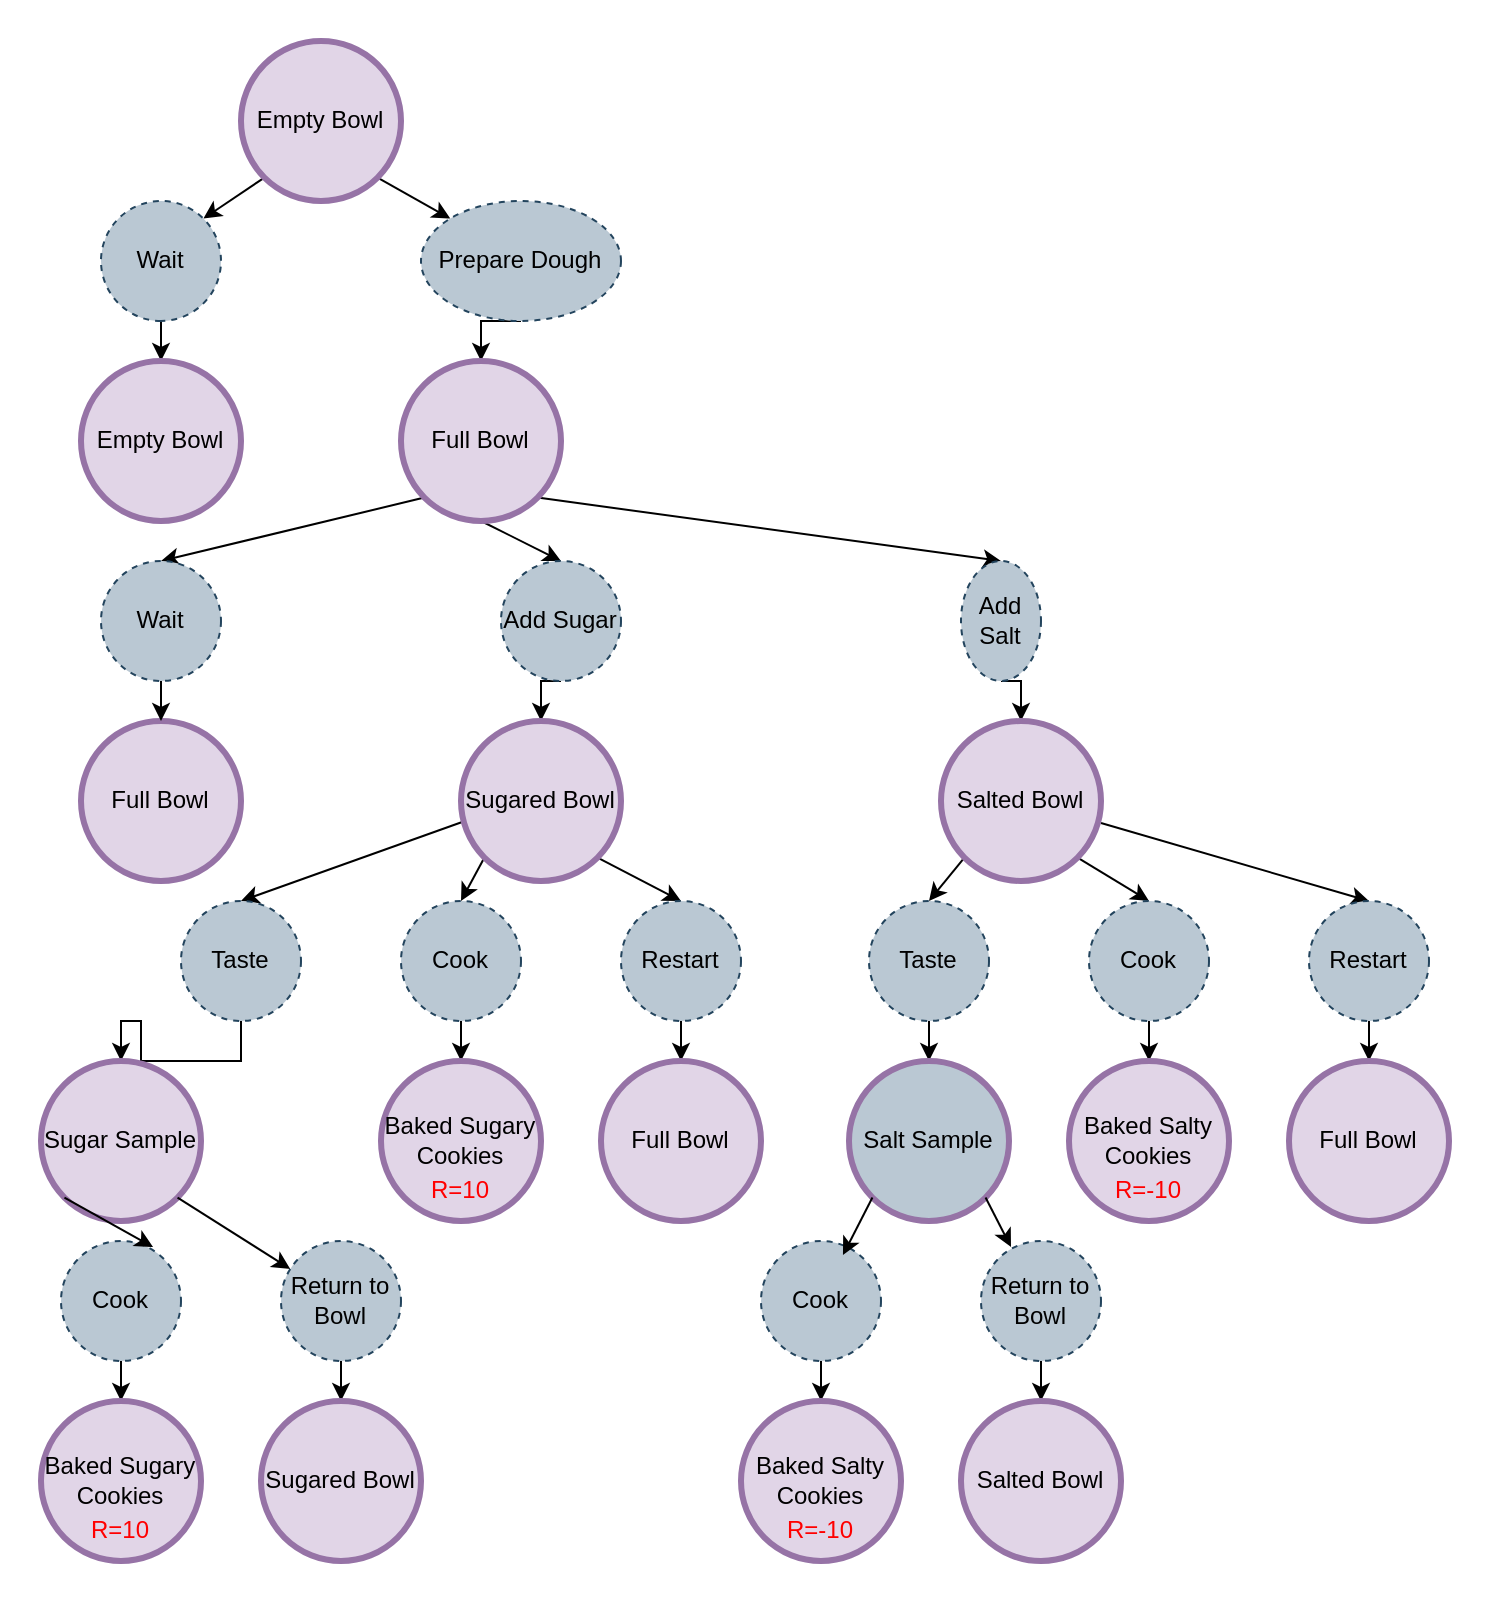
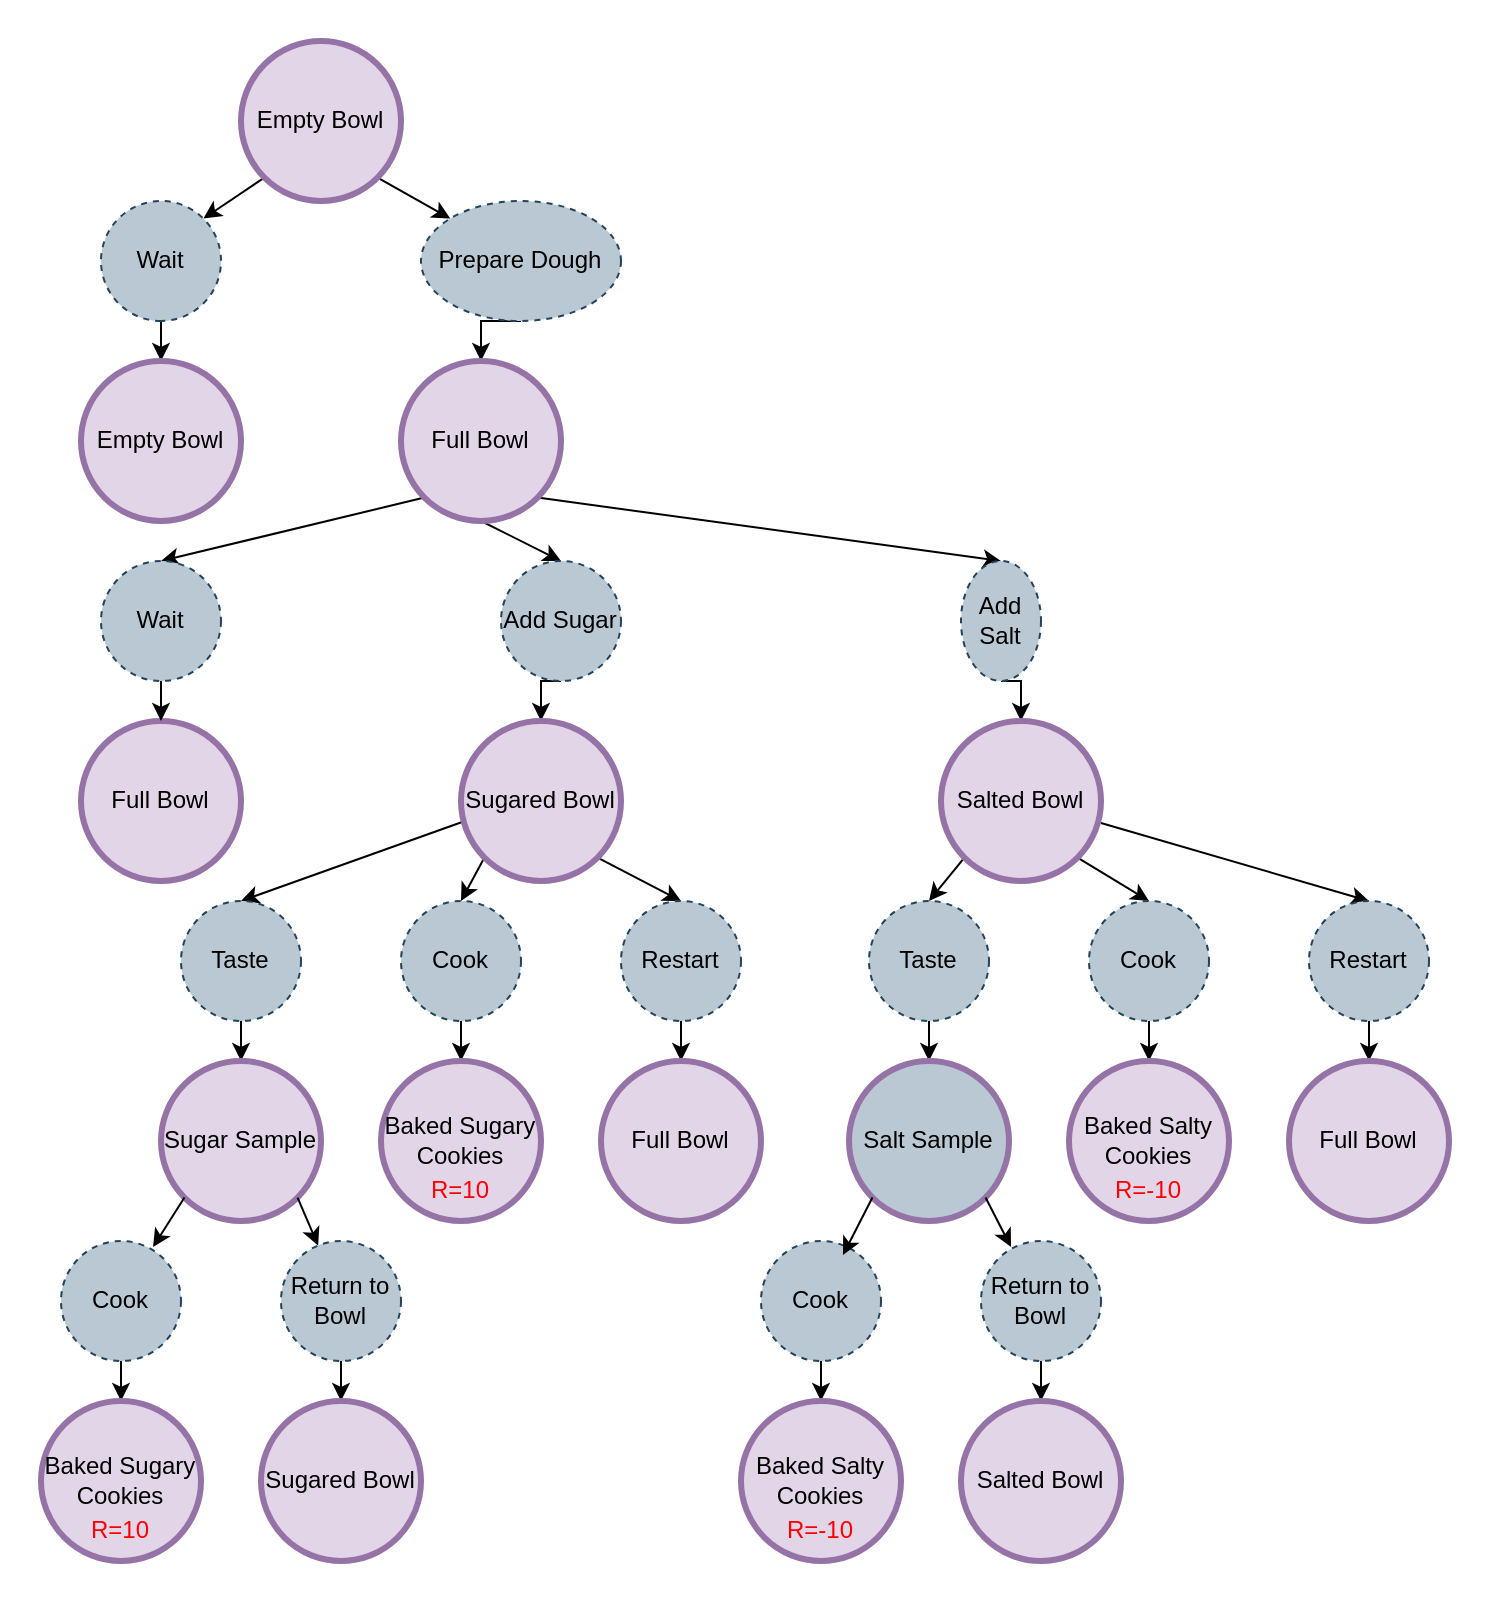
(121, 1141) -> (241, 1141)
